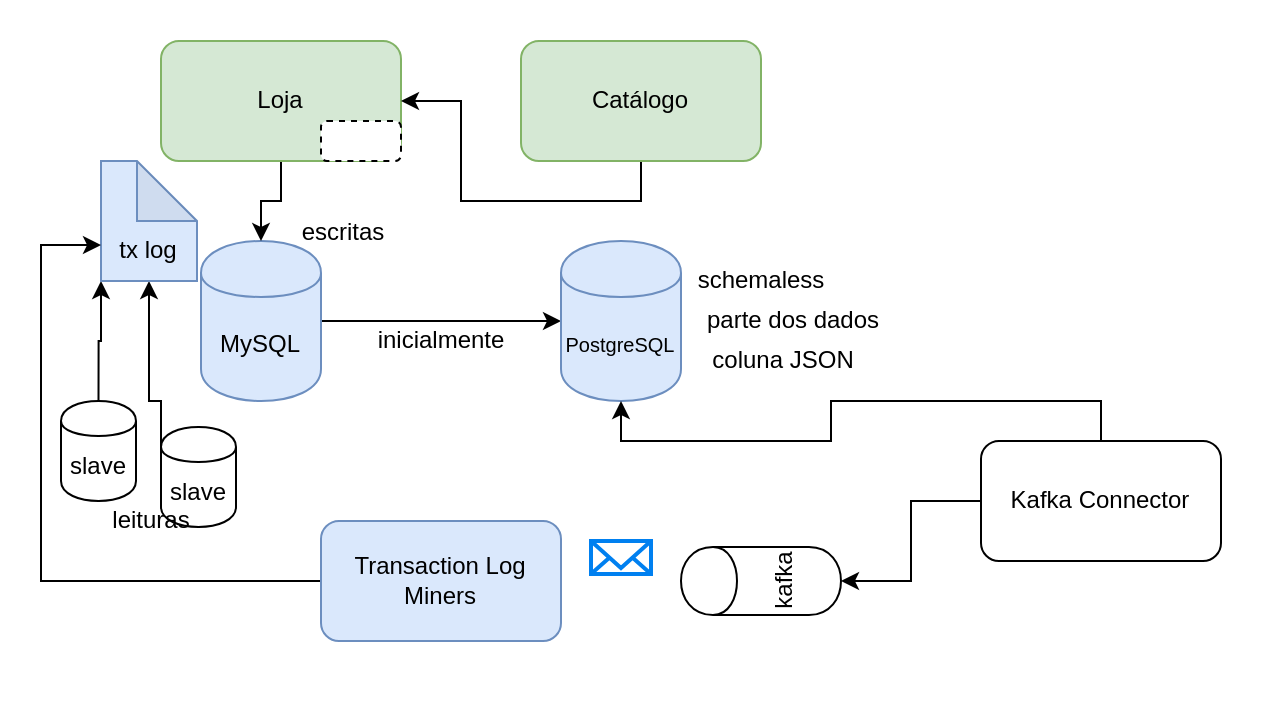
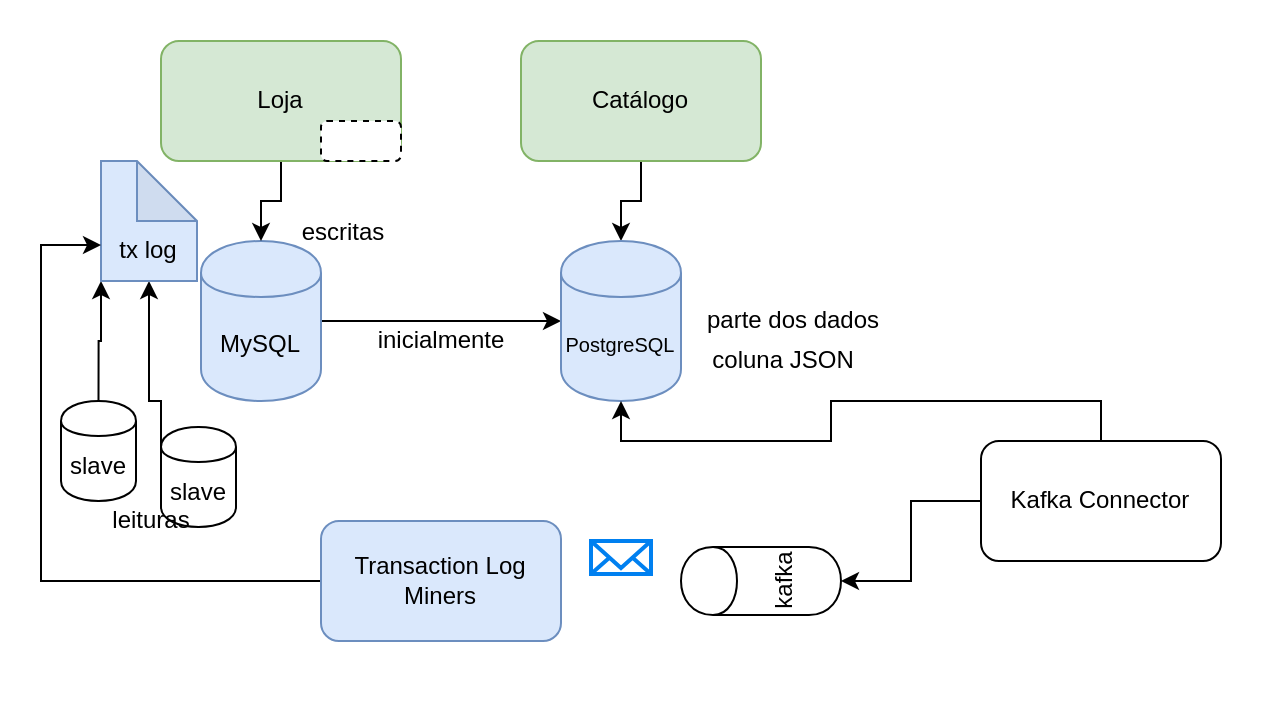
(469, 201) -> (621, 213)
(761, 281) -> none
